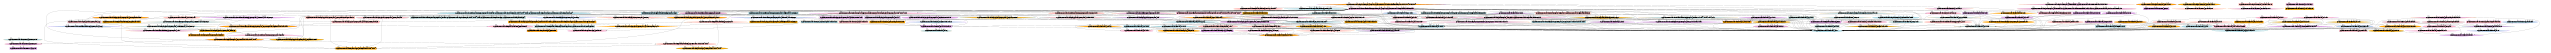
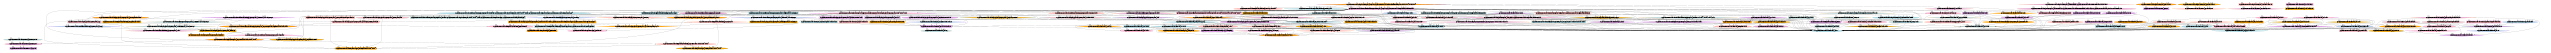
(182, 18) -> none
none -> (1733, 26)
